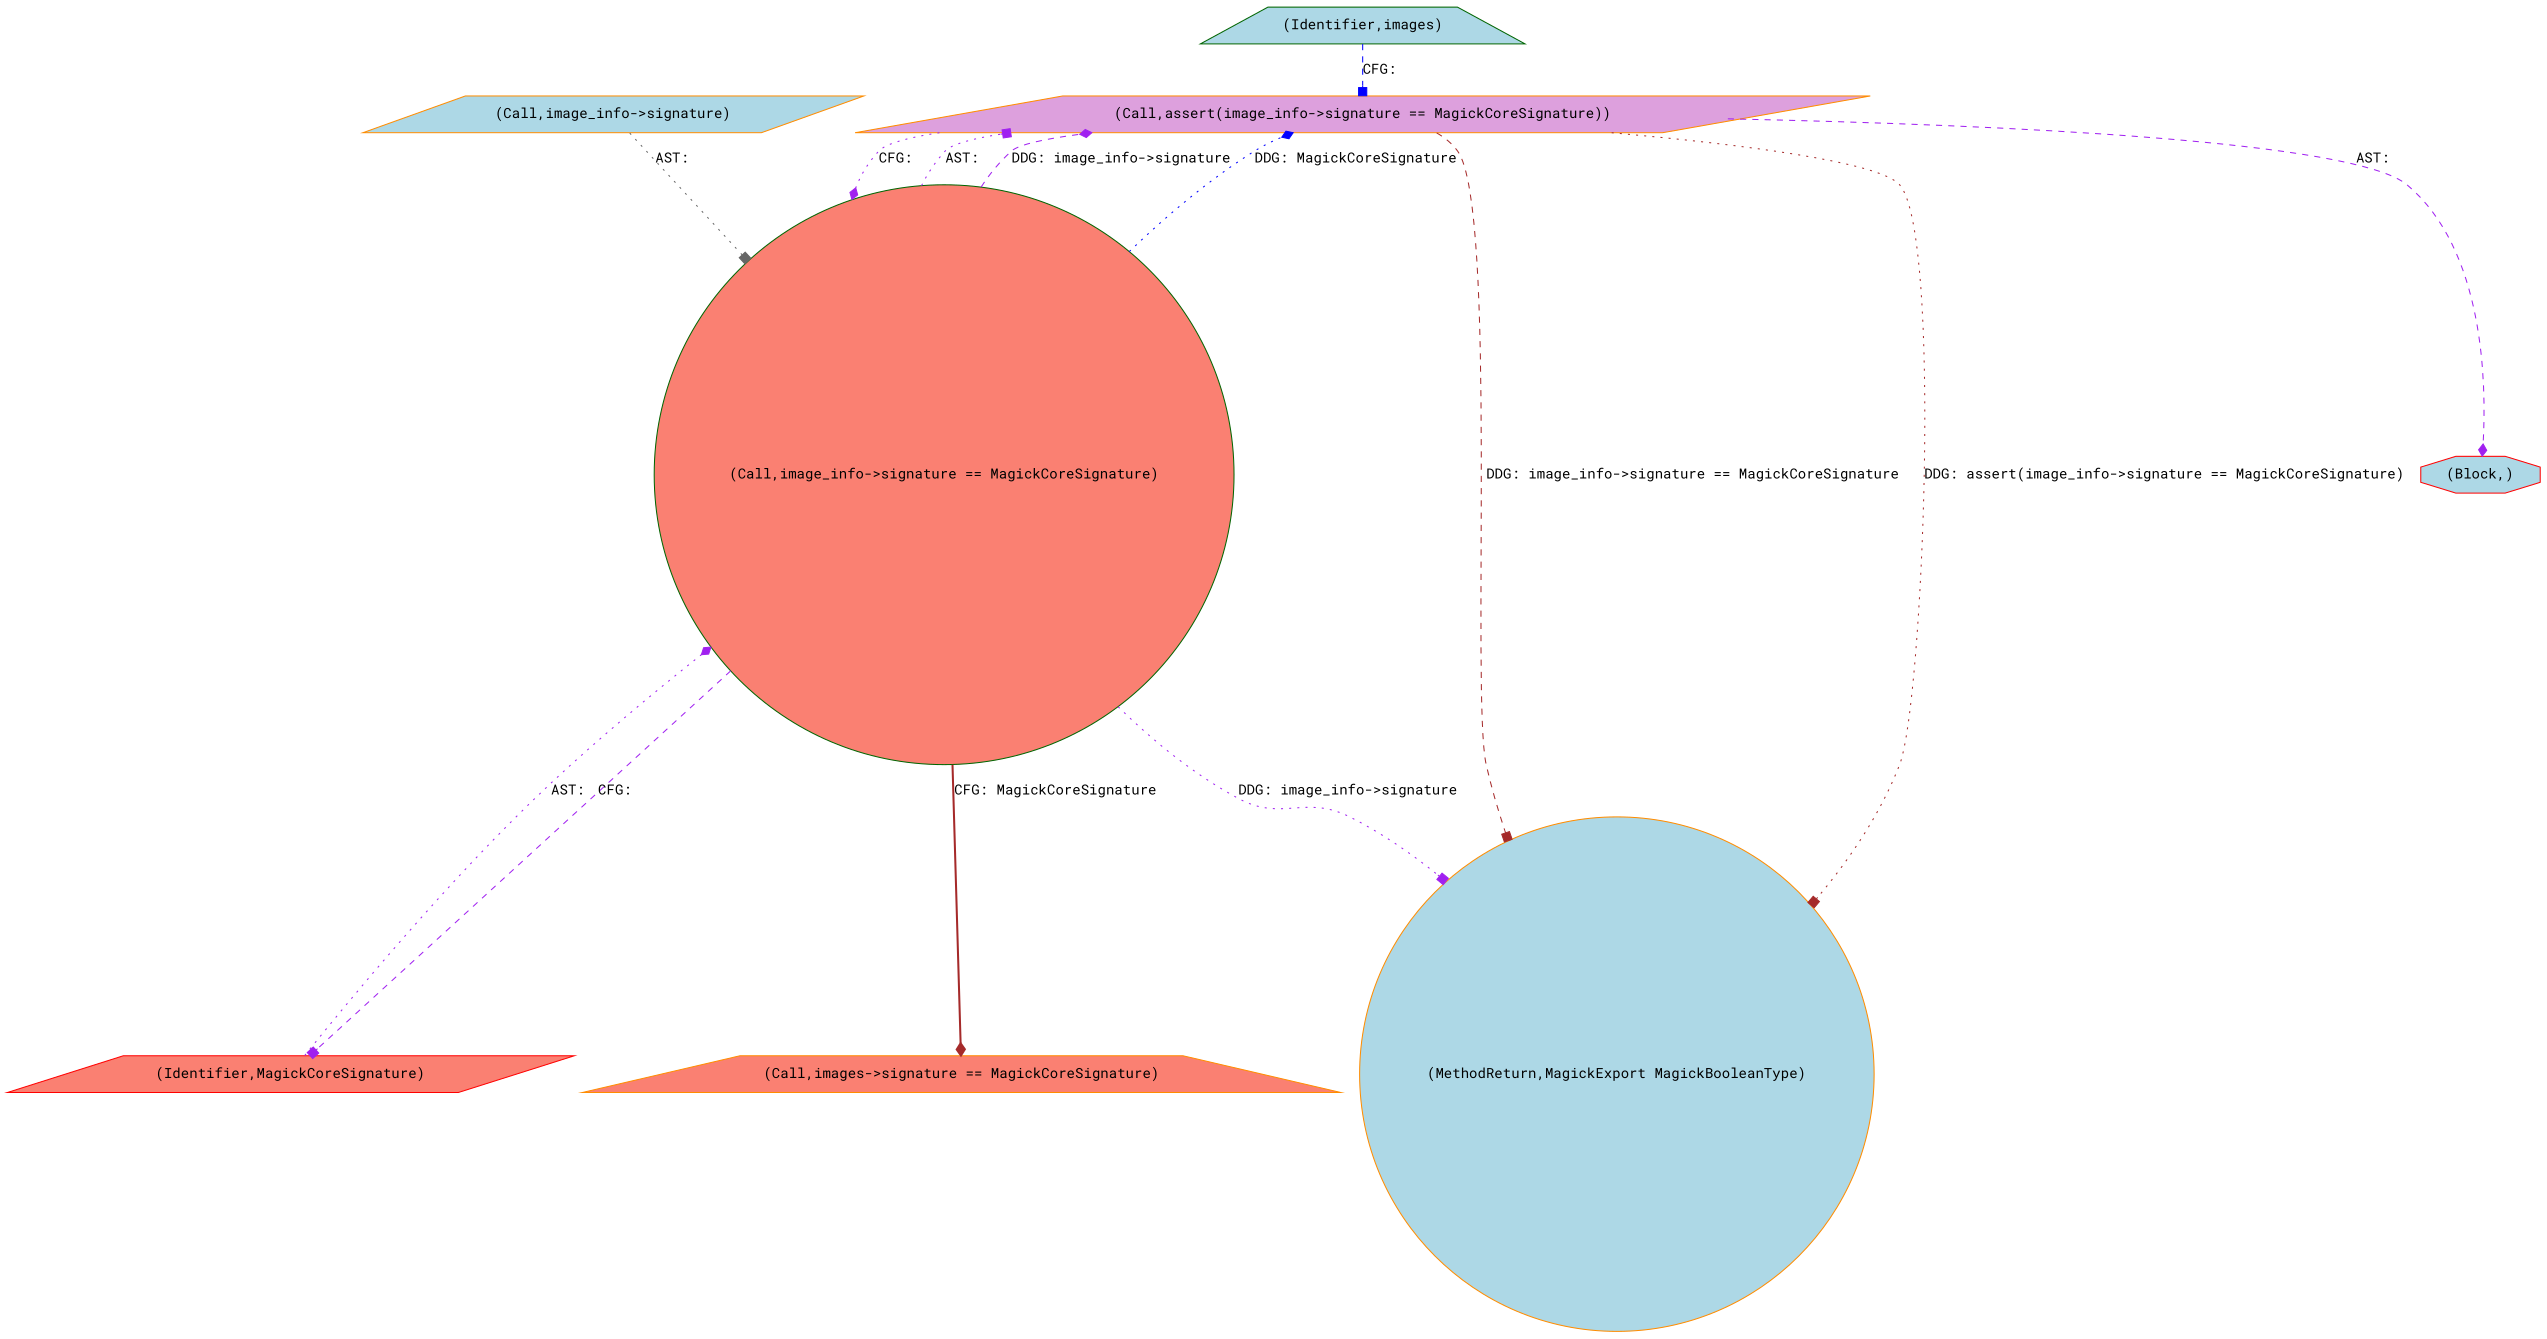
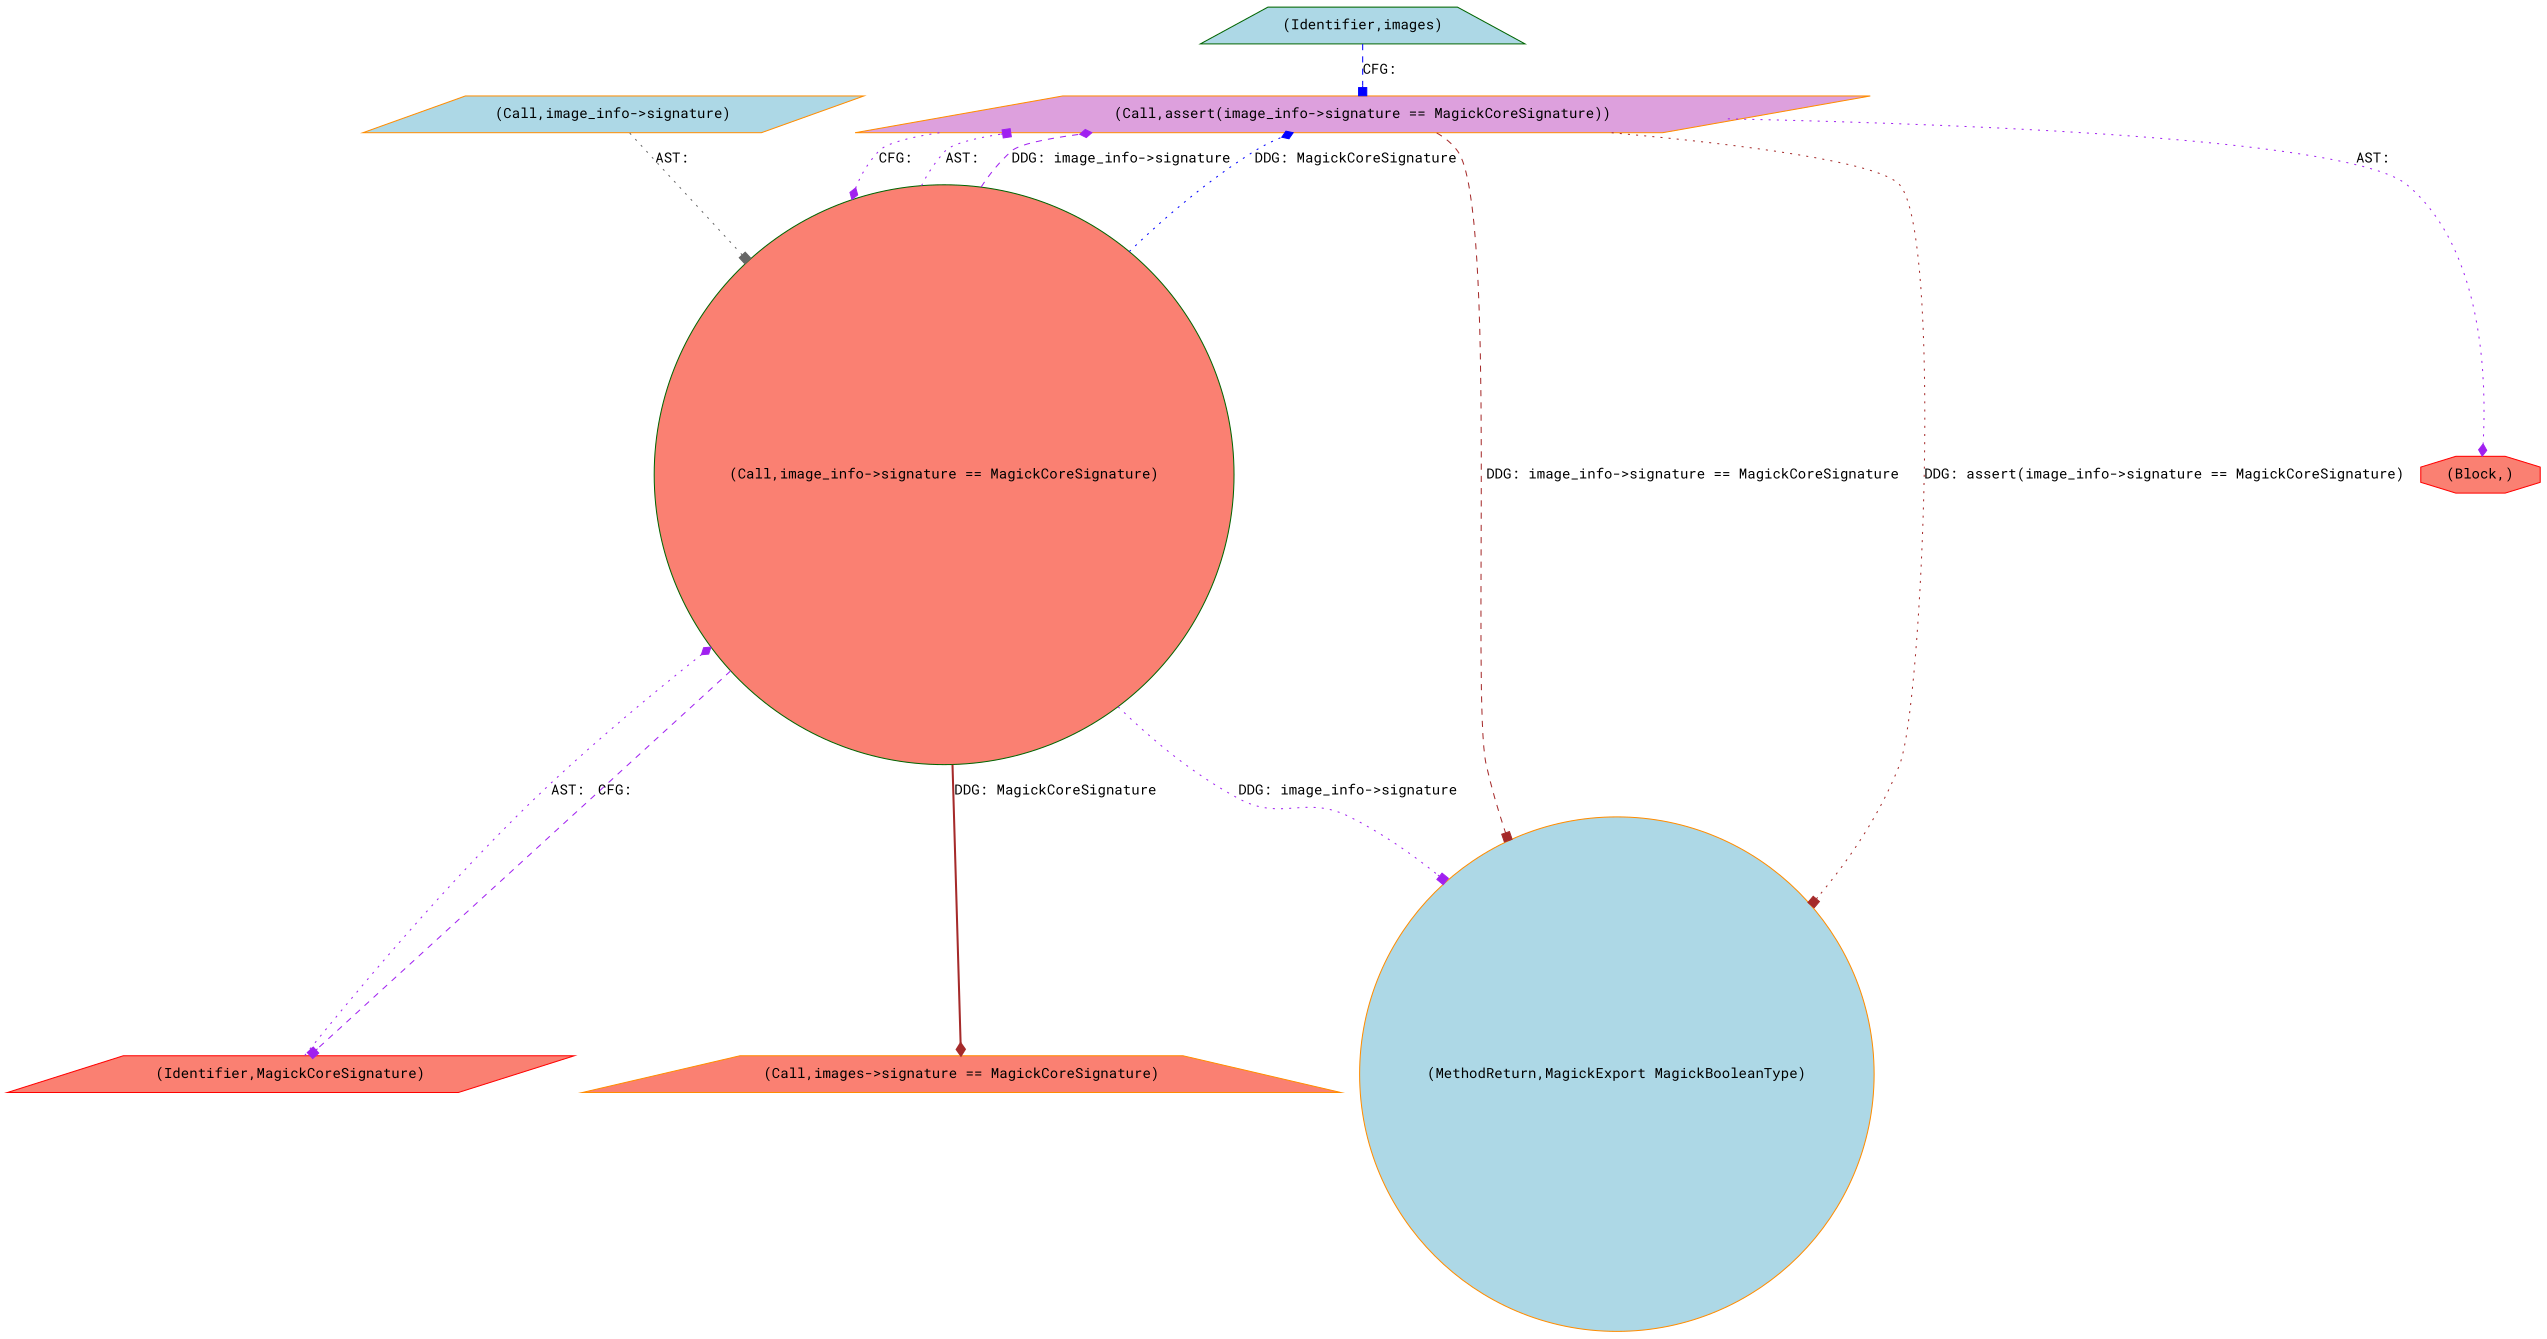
(2209, 143) -> (2209, 143)
(2481, 475) -> (2481, 475)
(1056, 791) -> (1056, 791)
